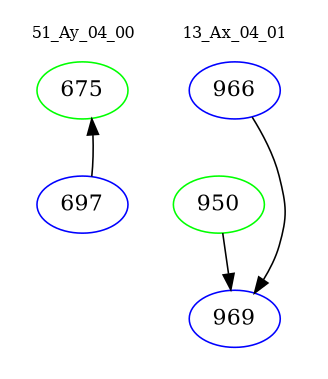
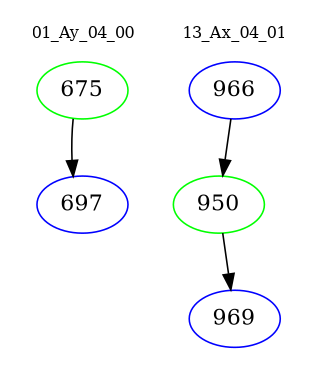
(83, 34) -> (83, 34)
(93, 156) -> (72, 140)
(284, 197) -> (228, 139)
